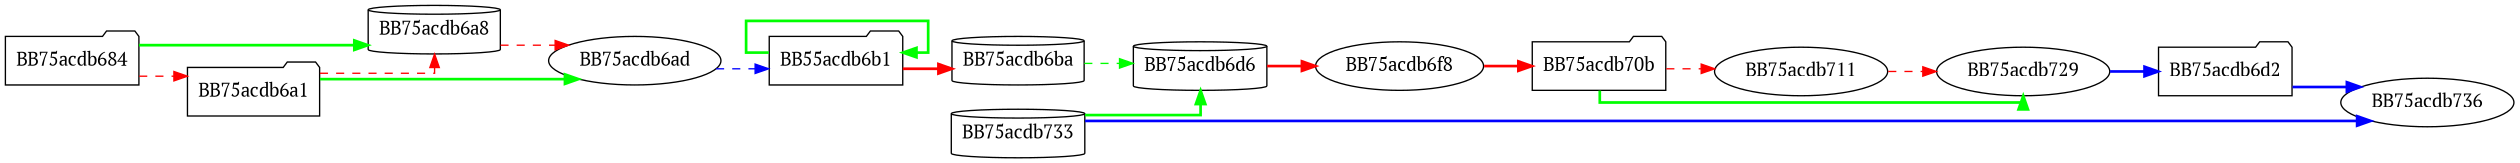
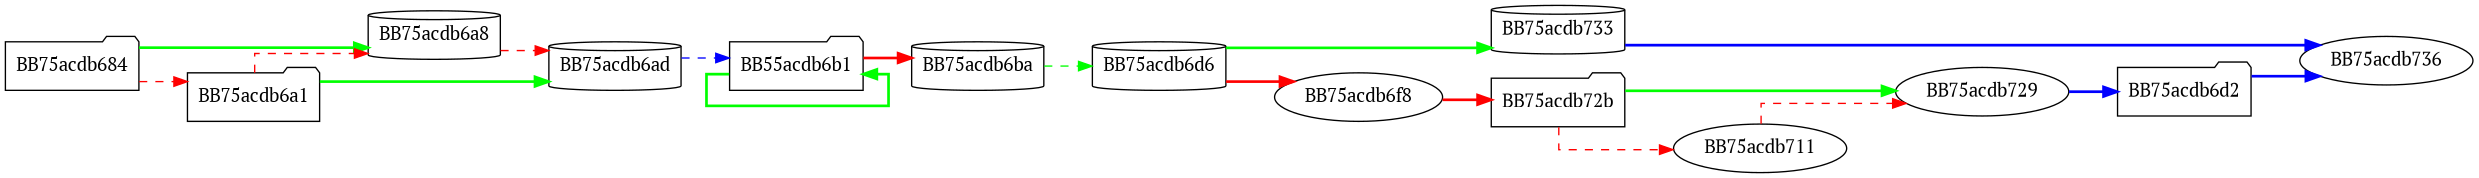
(635, 61) -> (615, 66)
(1599, 66) -> (1558, 102)
(1148, 115) -> (1352, 48)
